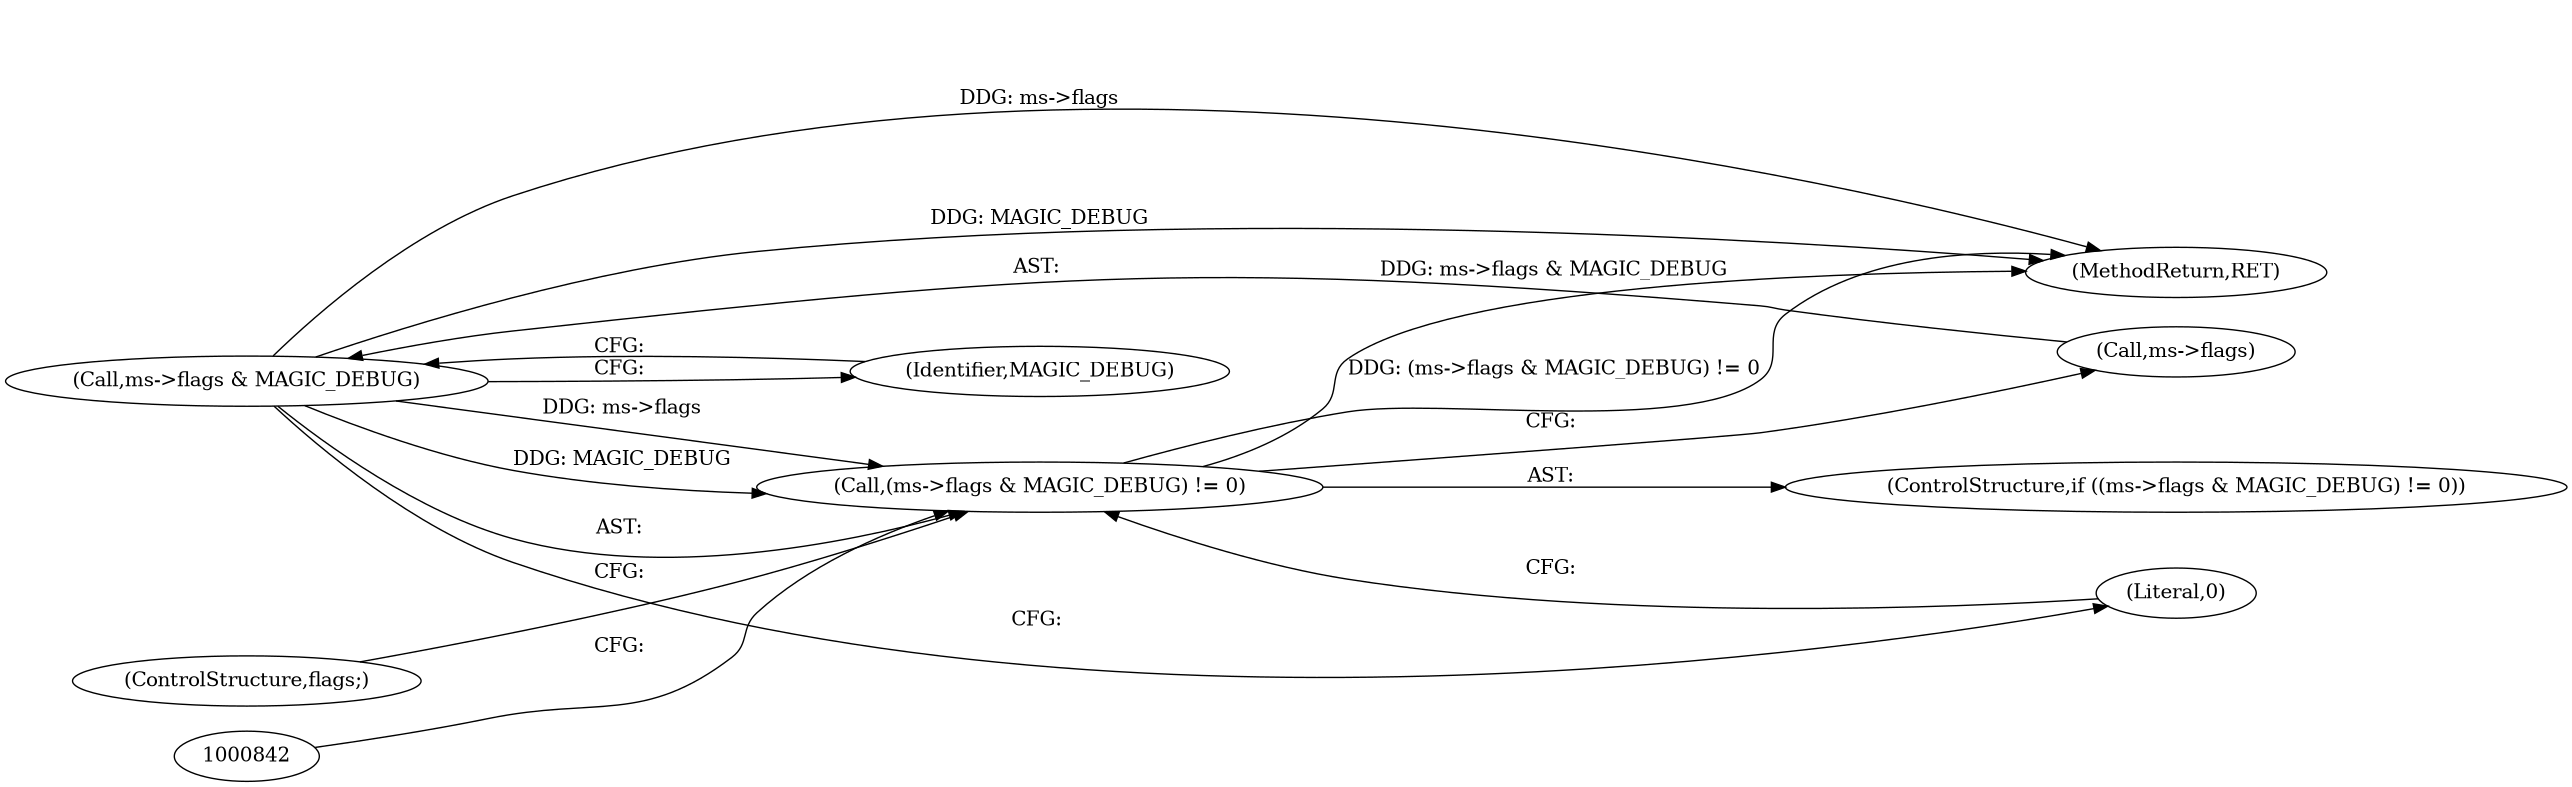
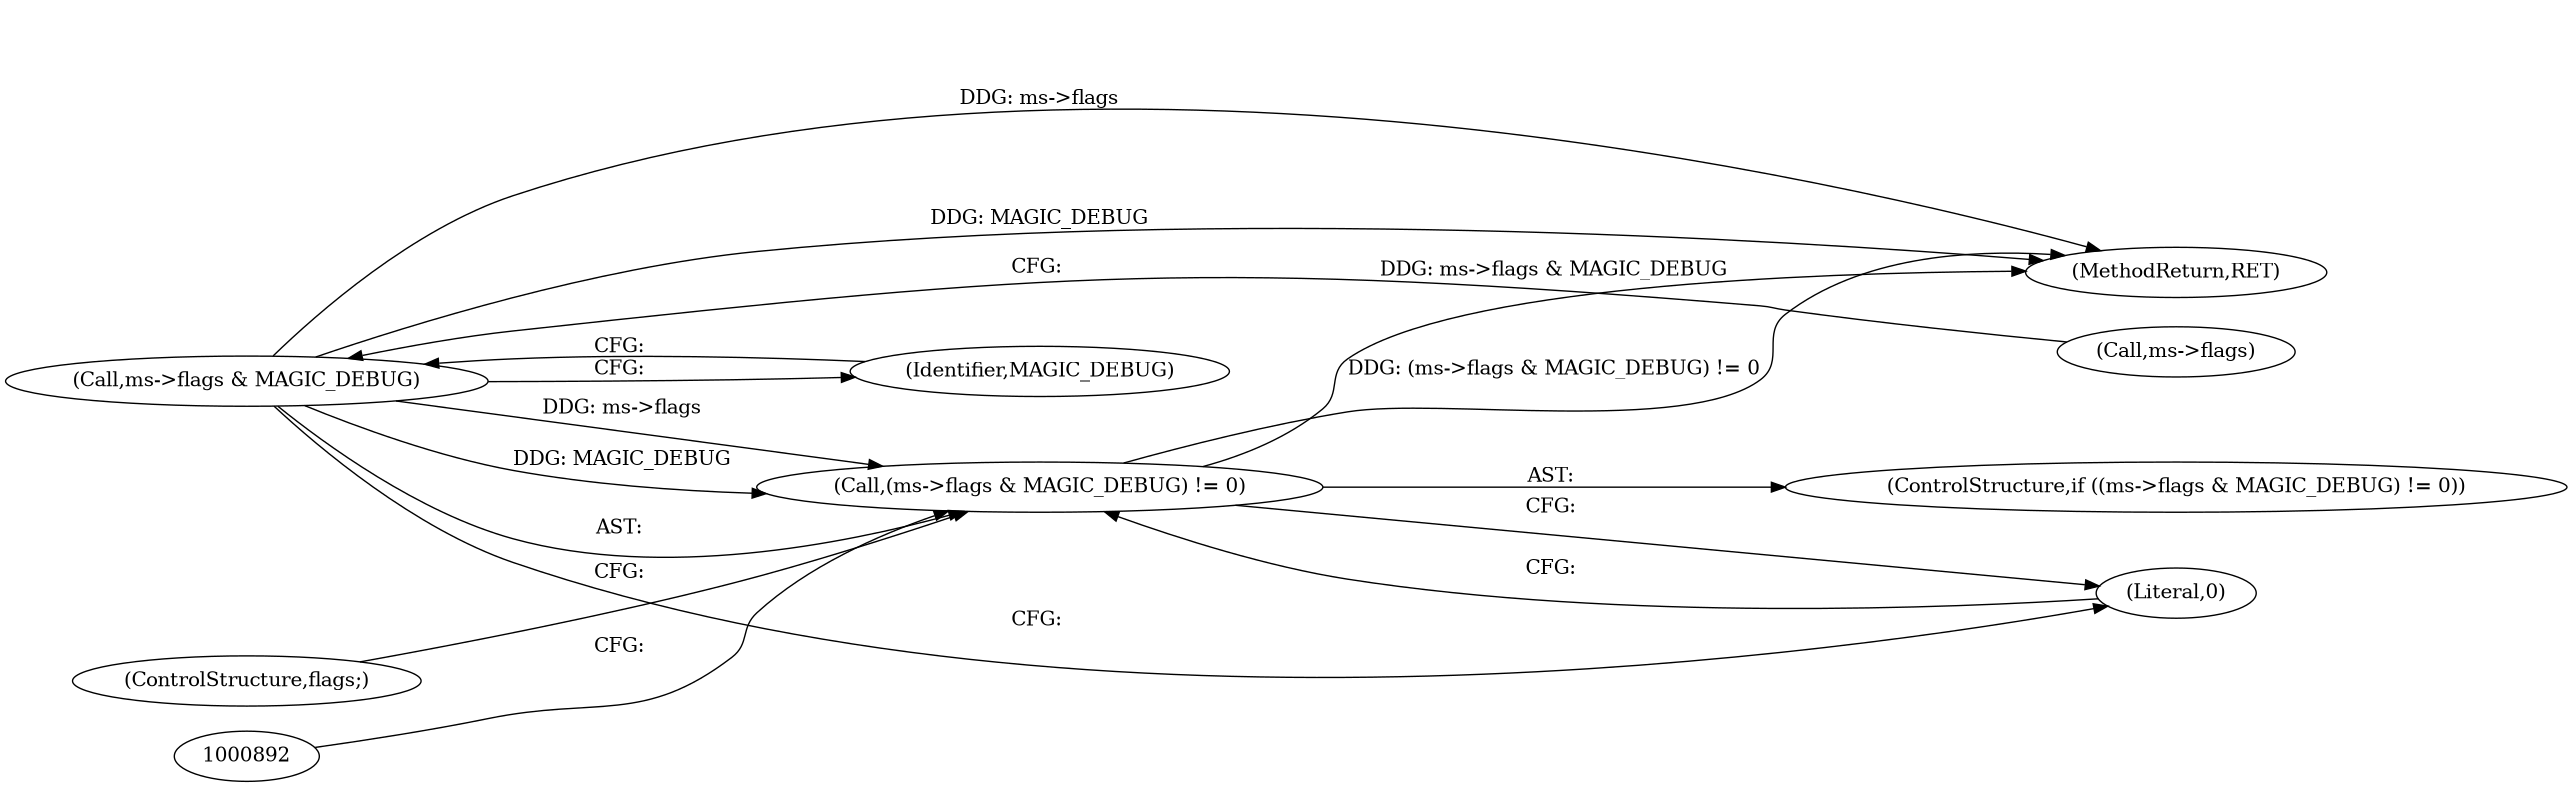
(1040, 268) -> (1040, 268)
(1672, 440) -> (1660, 545)
(247, 756) -> (247, 756)
